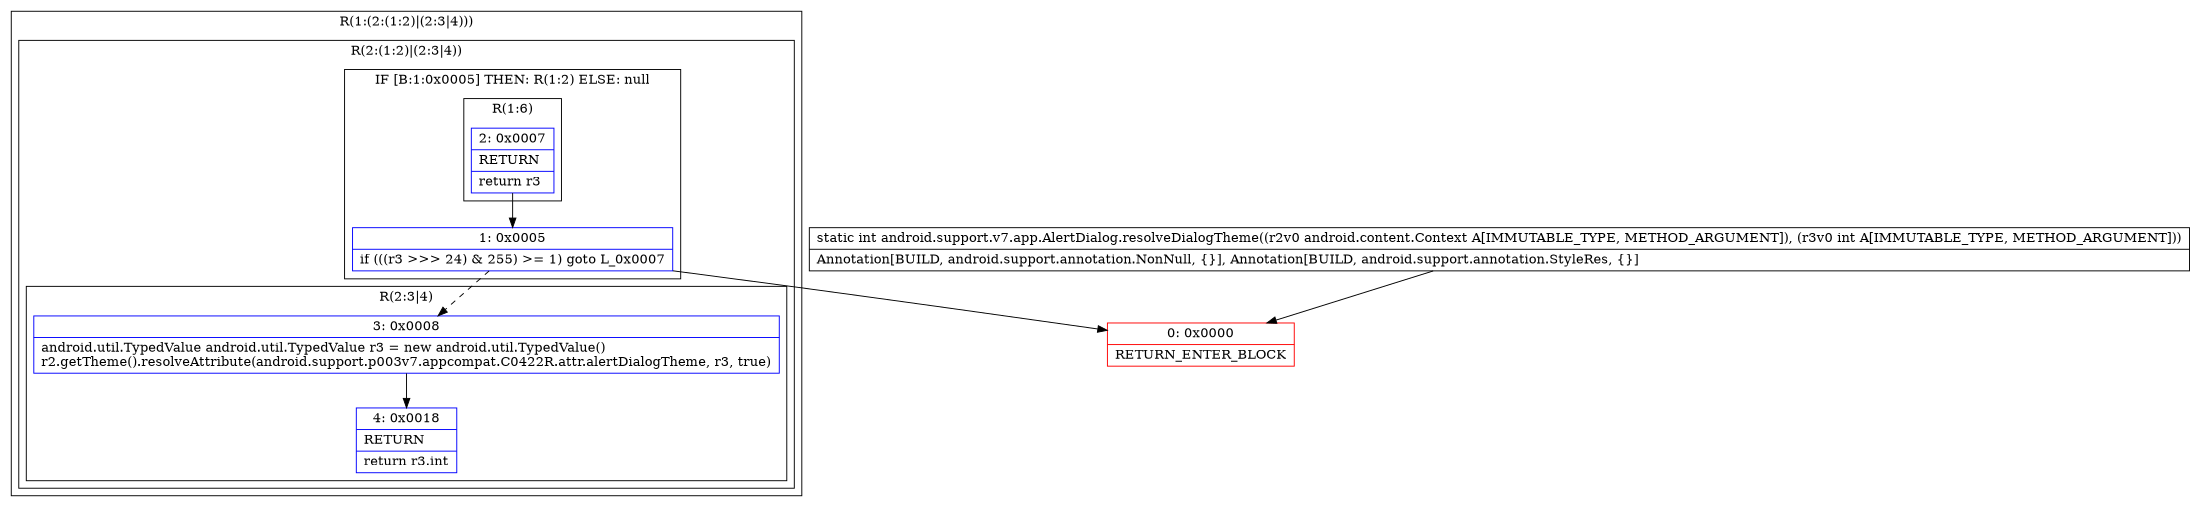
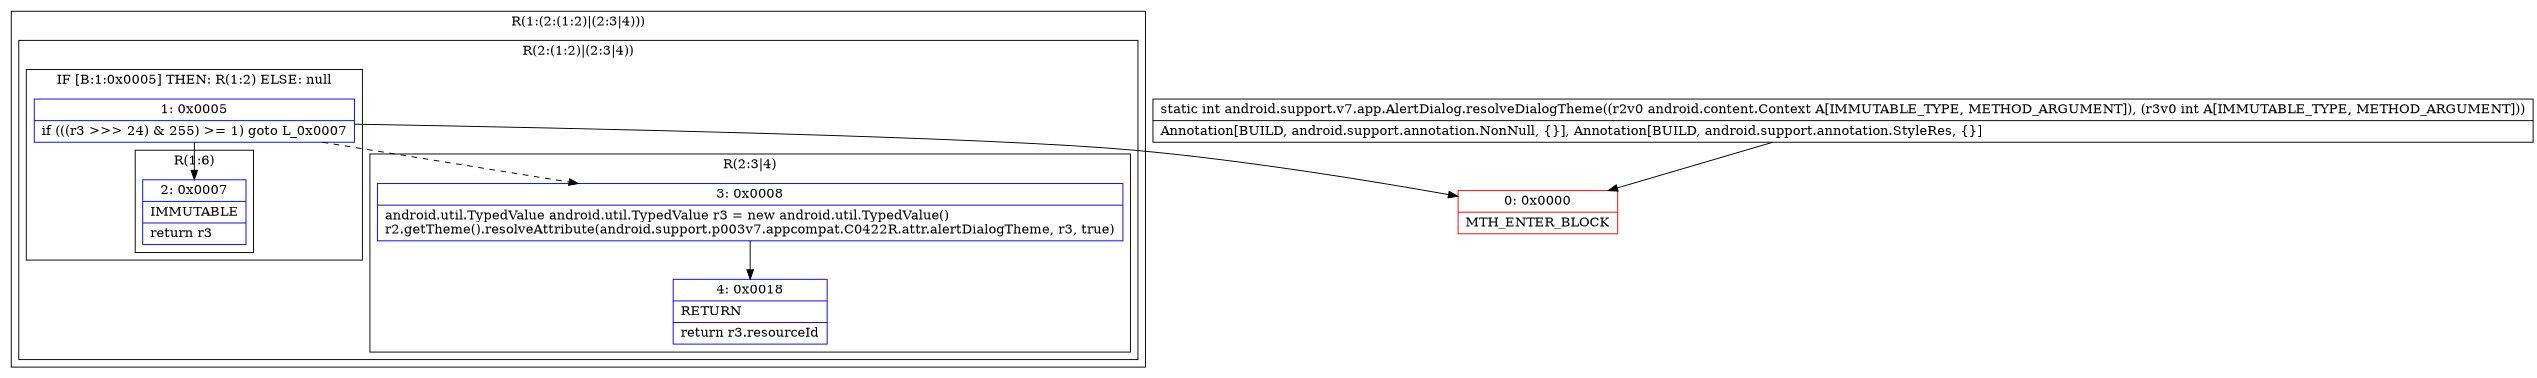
(509, 160) -> (194, 212)
(513, 207) -> (194, 156)
(1201, 355) -> (1538, 223)
(407, 461) -> (750, 333)
